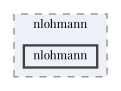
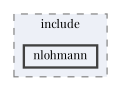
(61, 25) -> (61, 25)
